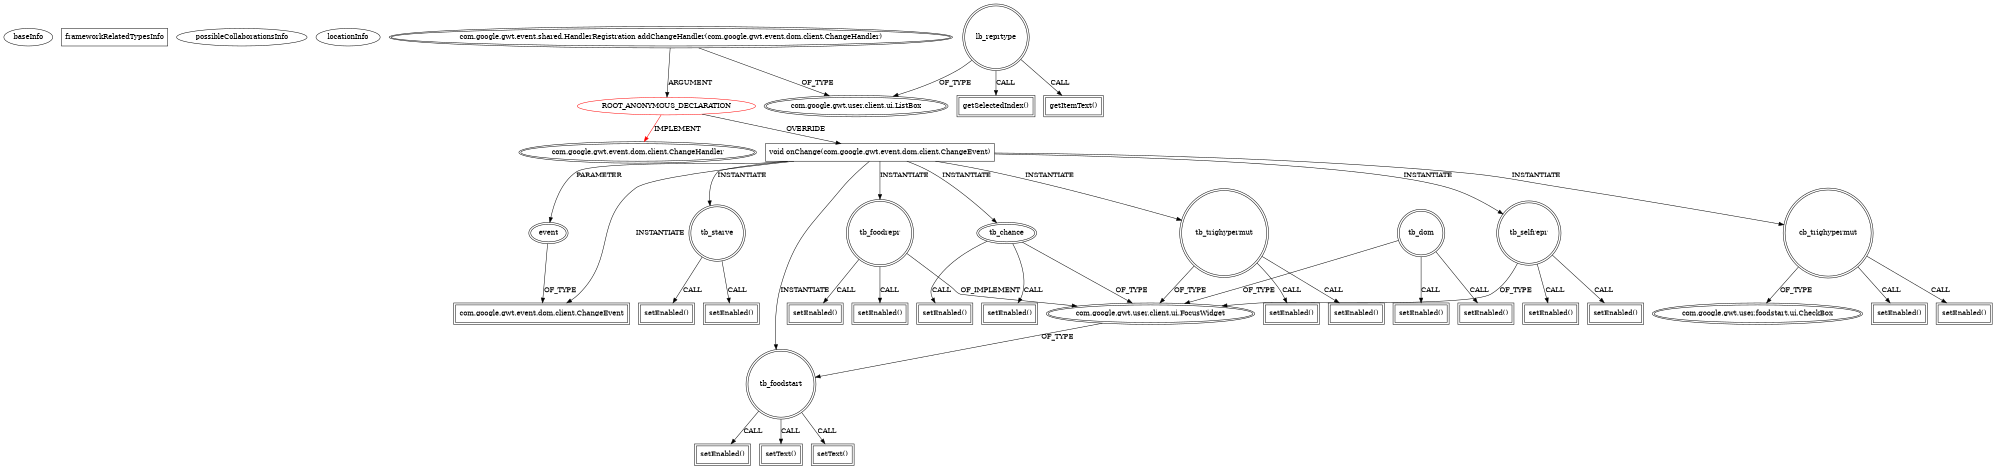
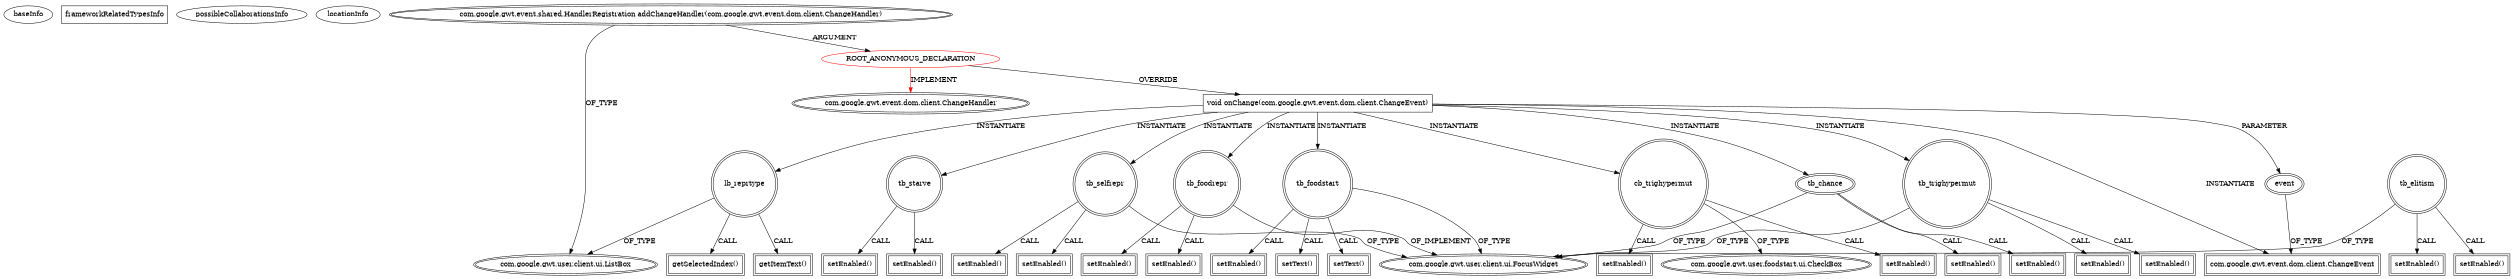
none -> (989, 122)
(1421, 233) -> (2417, 184)
(961, 350) -> (1423, 207)
